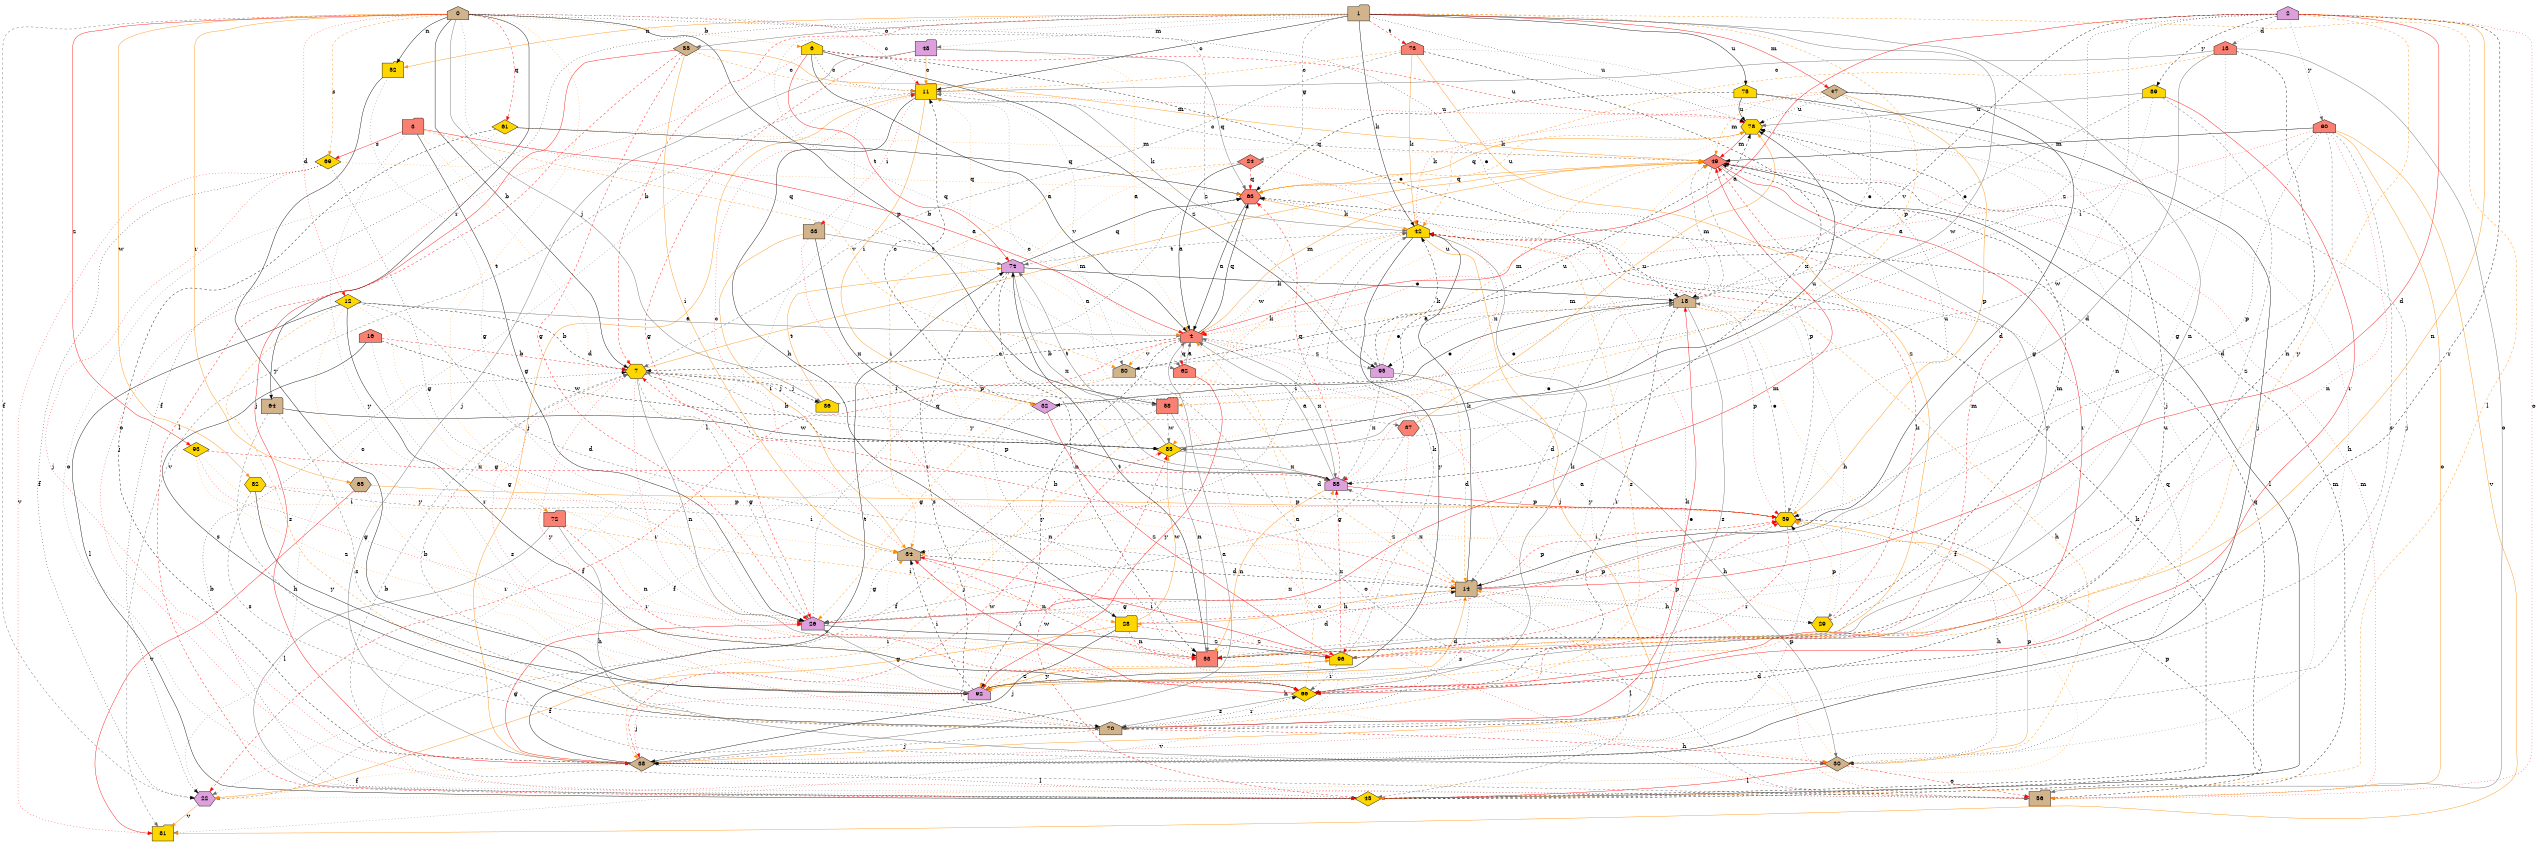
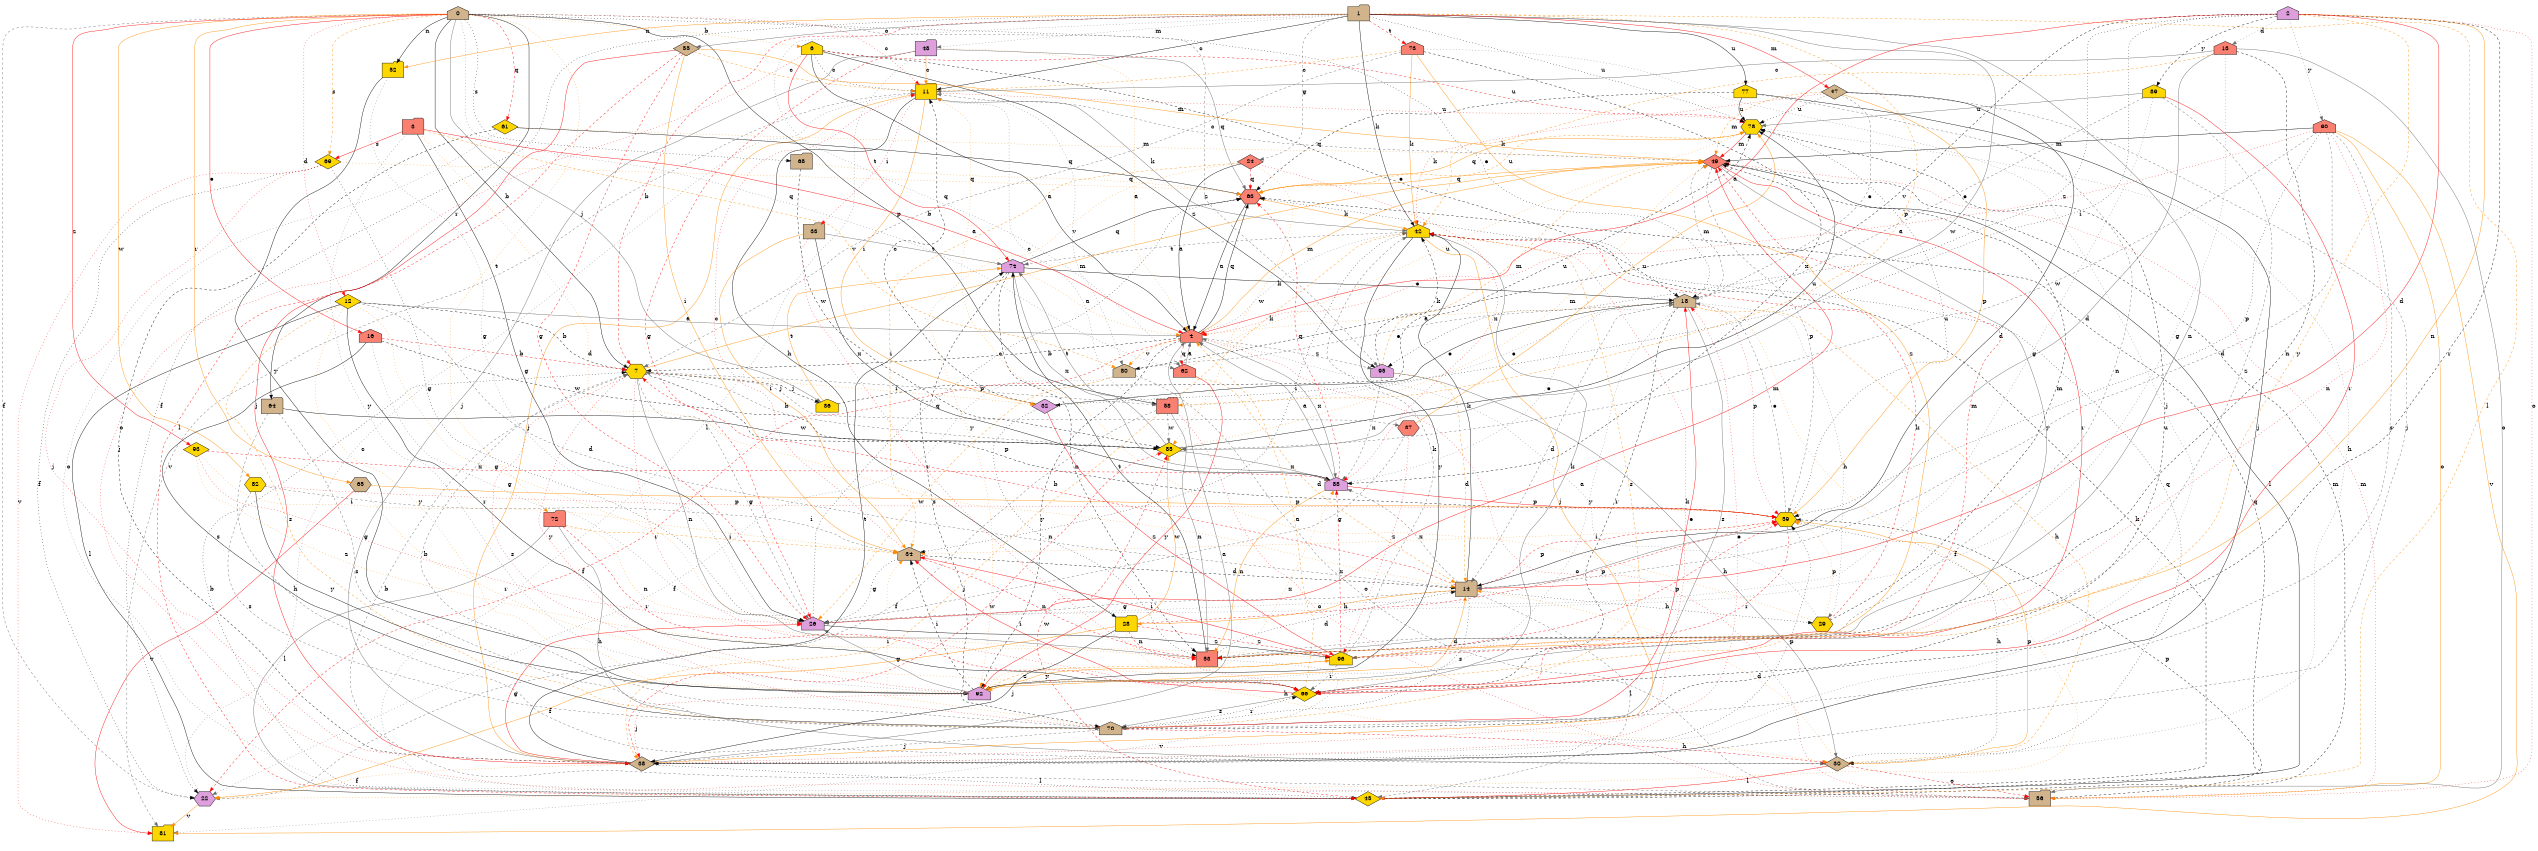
(1745, 92) -> (1745, 92)
none -> (210, 104)
none -> (802, 162)
(921, 502) -> (921, 502)
(840, 564) -> (721, 539)
none -> (1495, 746)
